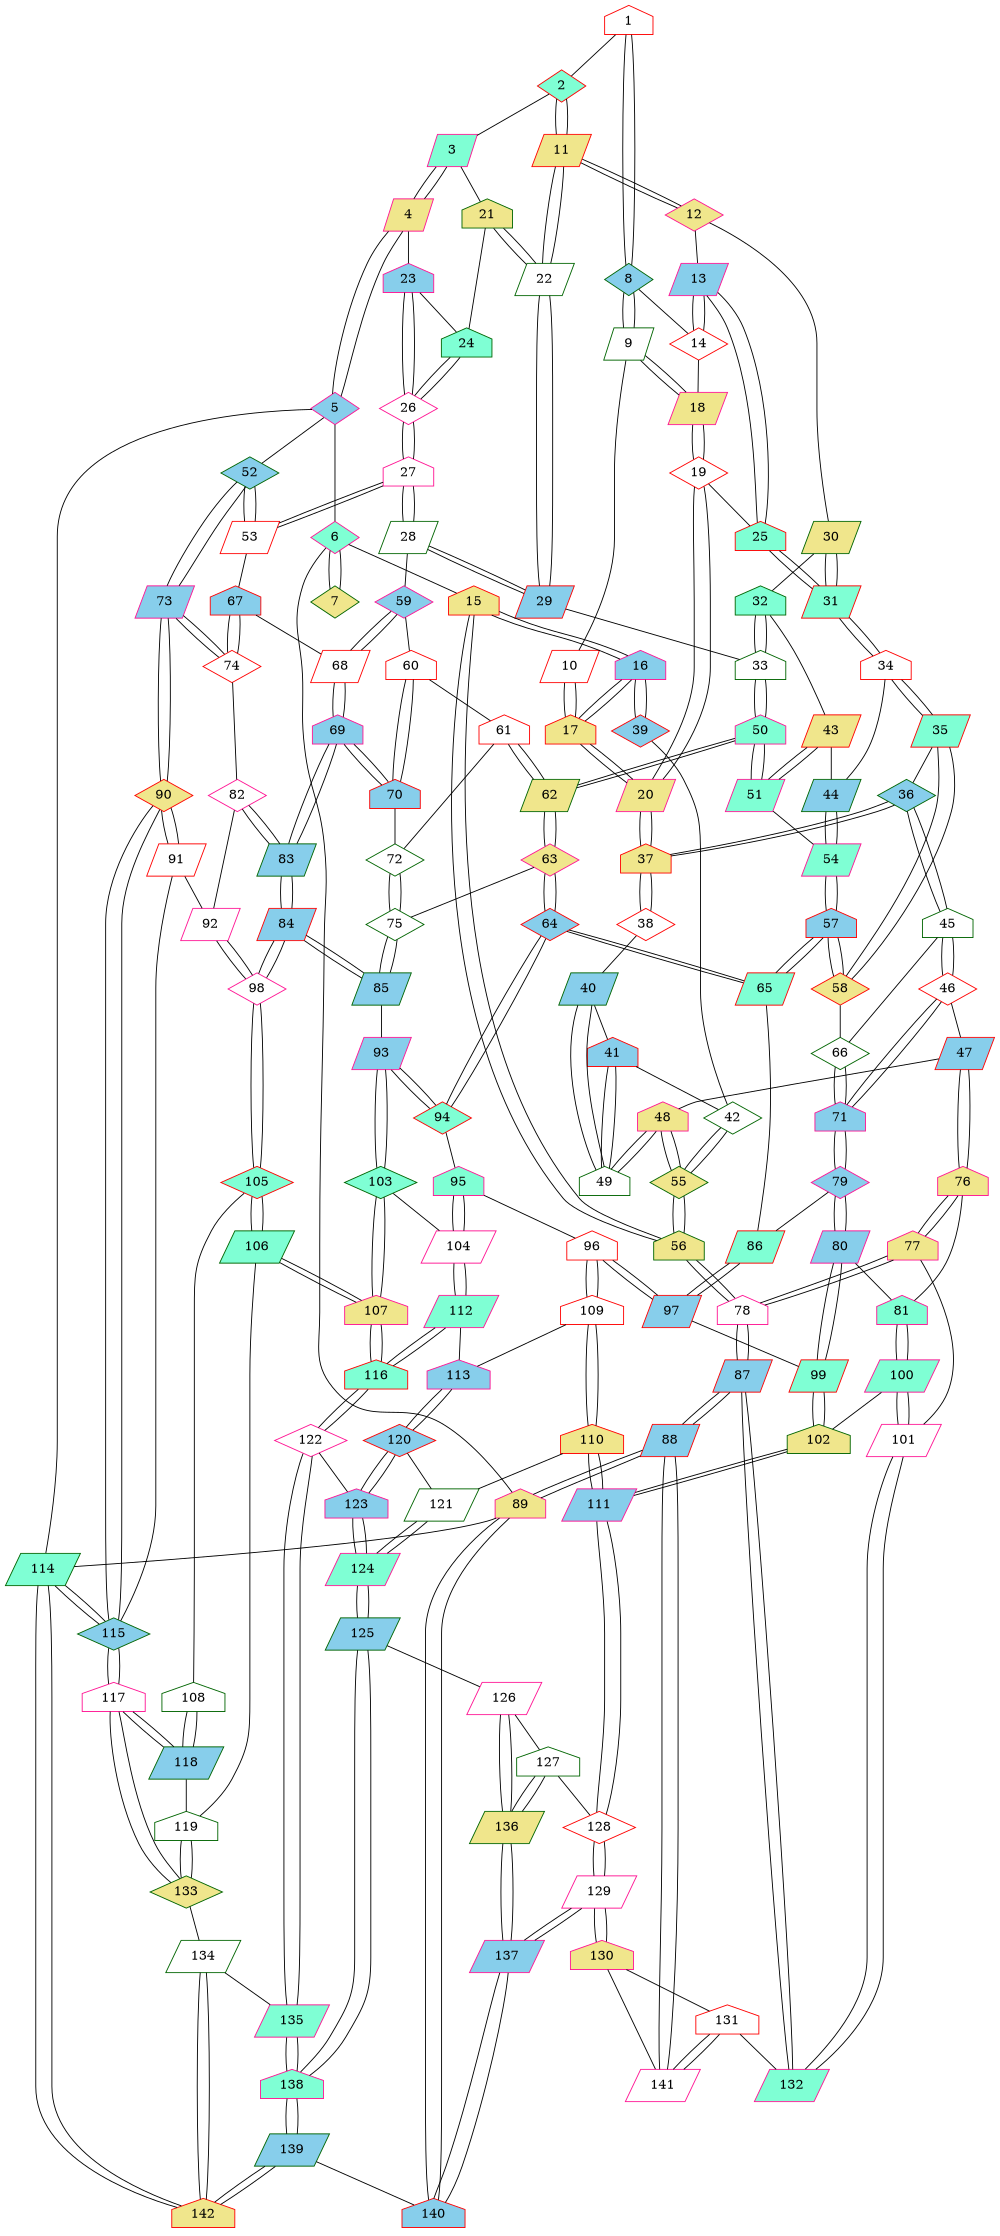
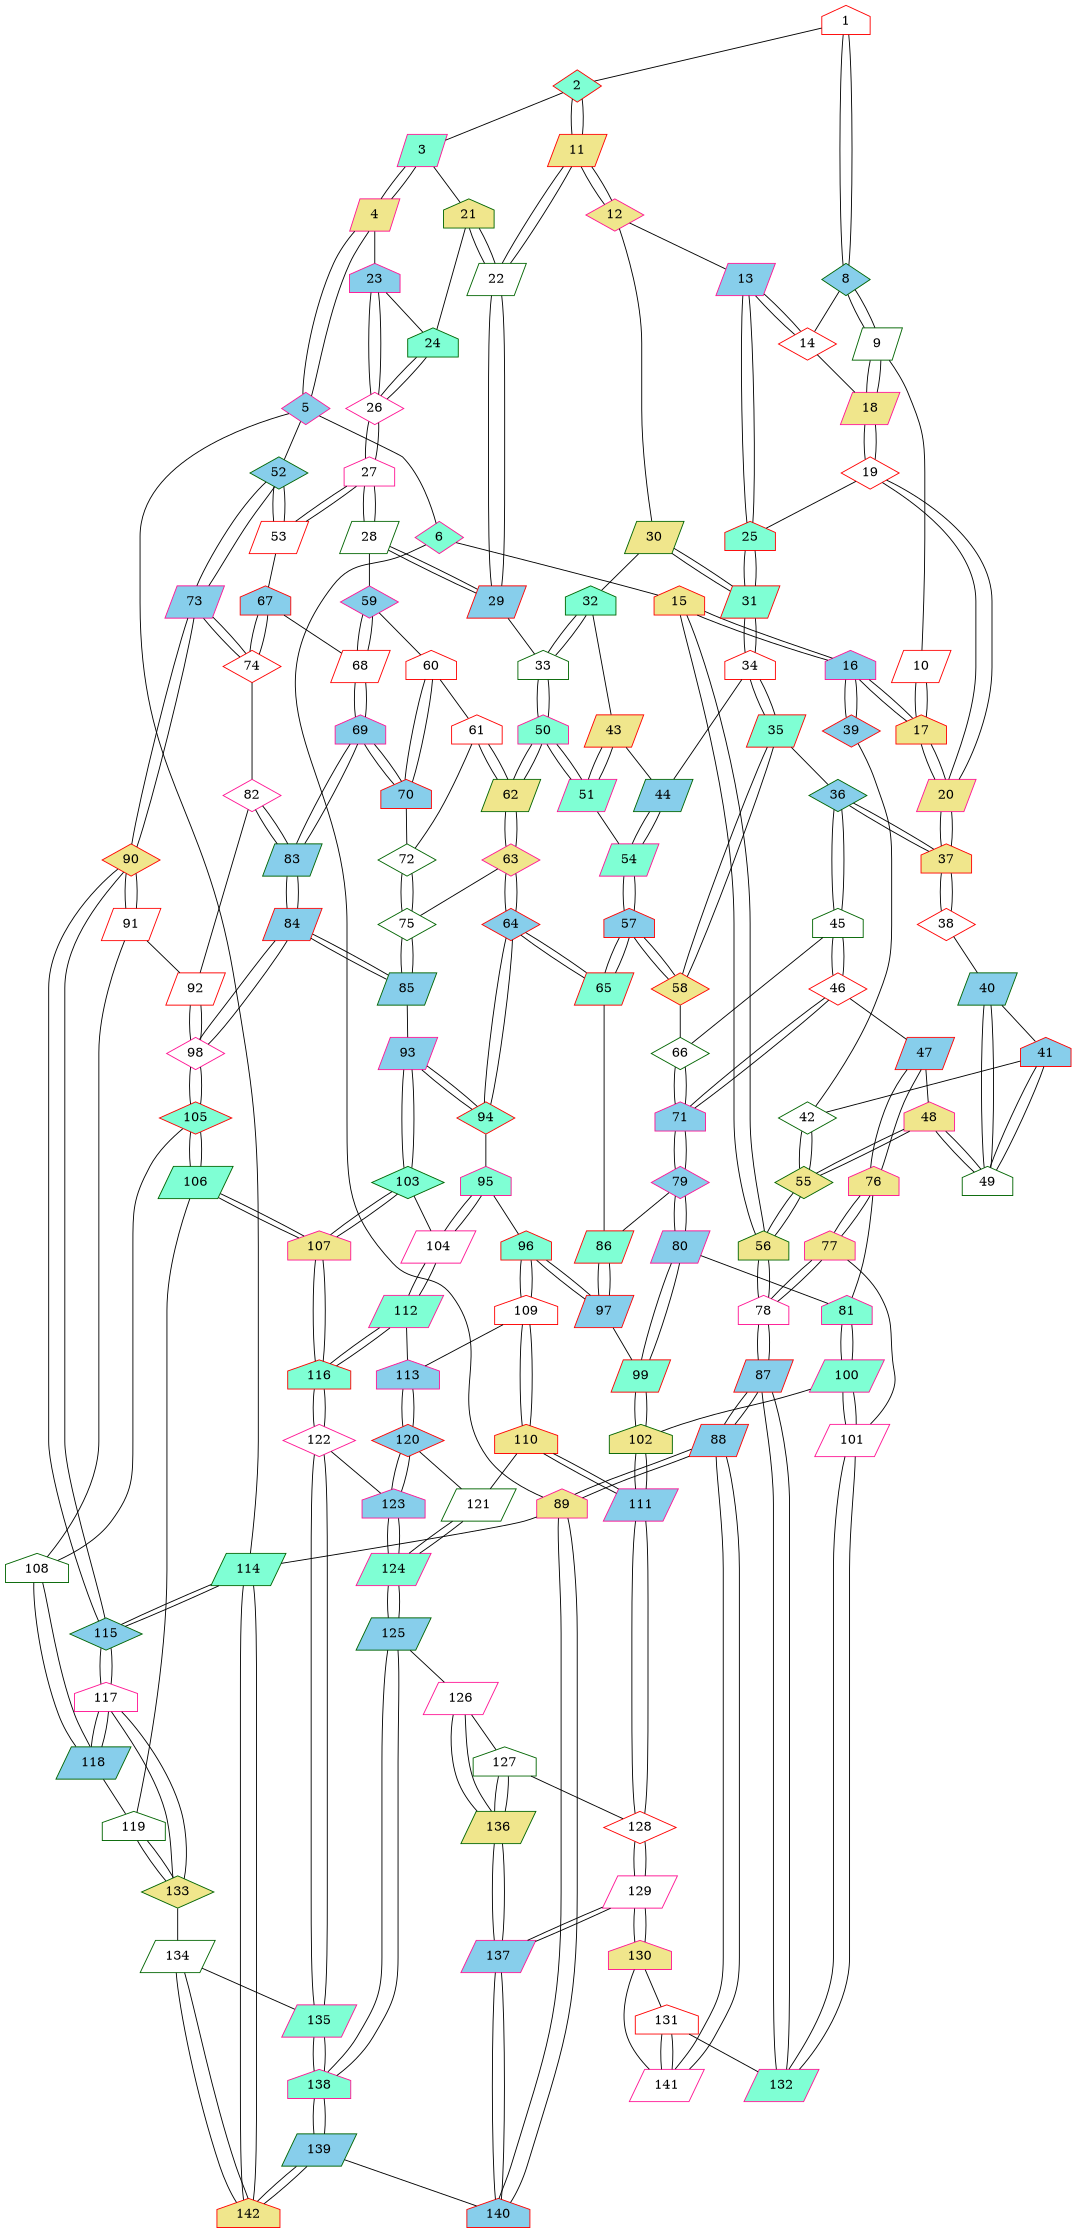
(335, 602) -> none
(210, 924) -> (196, 989)
(592, 1247) -> (526, 1247)
(156, 1251) -> (99, 1254)
